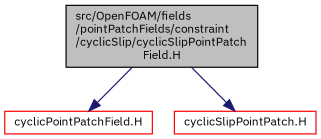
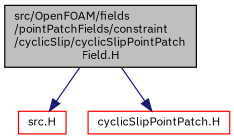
(79, 123) -> (42, 123)
